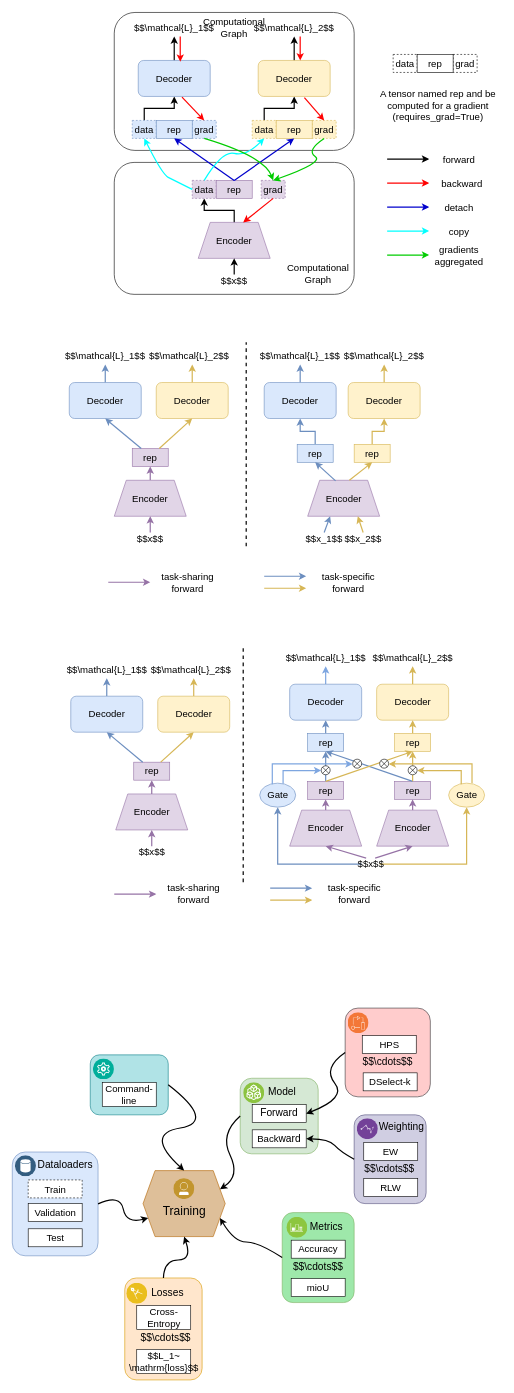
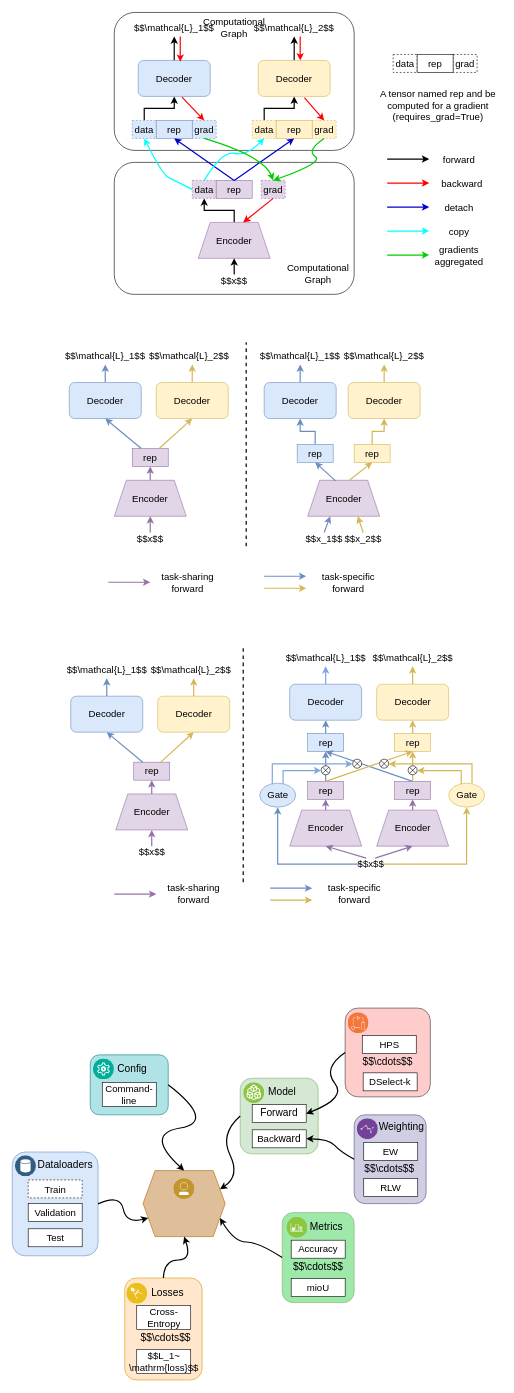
none -> (132, 1070)
(184, 1211) -> none
